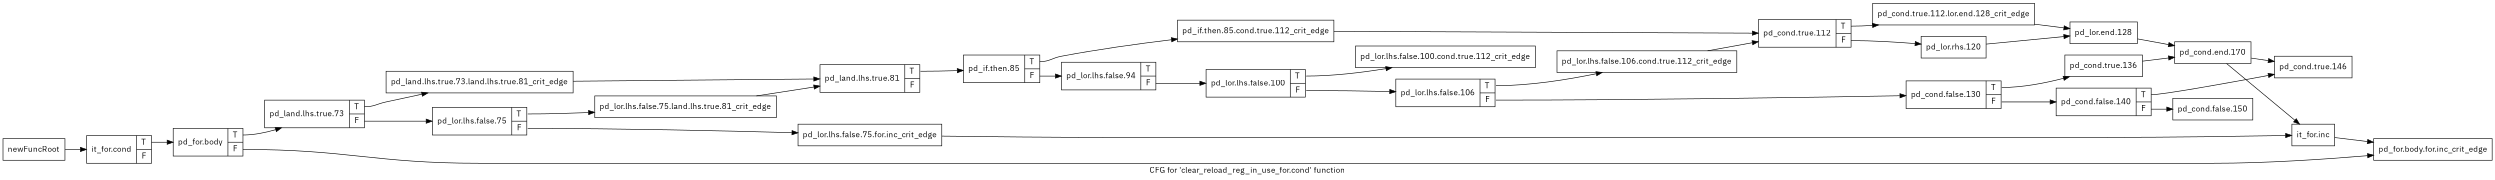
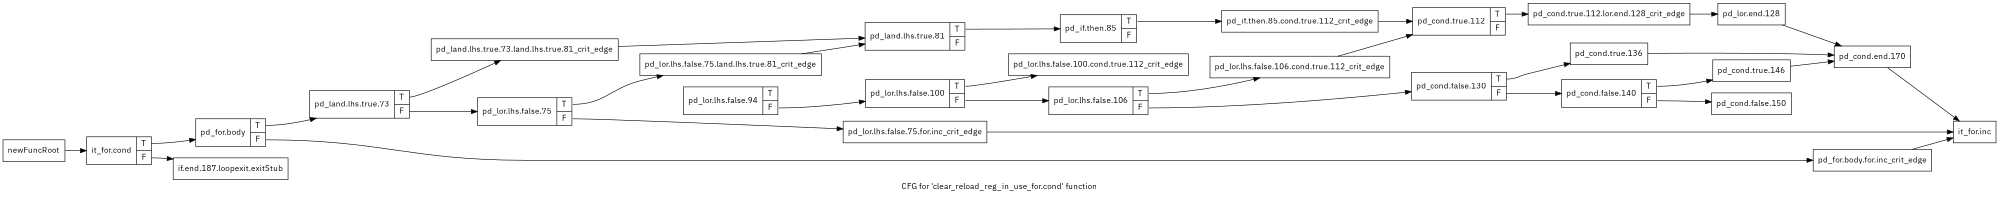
(1954, 47) -> none
(2260, 59) -> (1809, 64)
(1048, 76) -> none
(2351, 140) -> (1930, 144)
none -> (231, 169)
